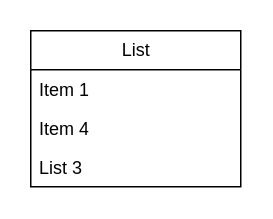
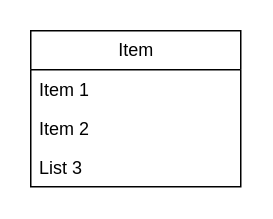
(137, 50) -> (137, 50)
(68, 130) -> (68, 130)
